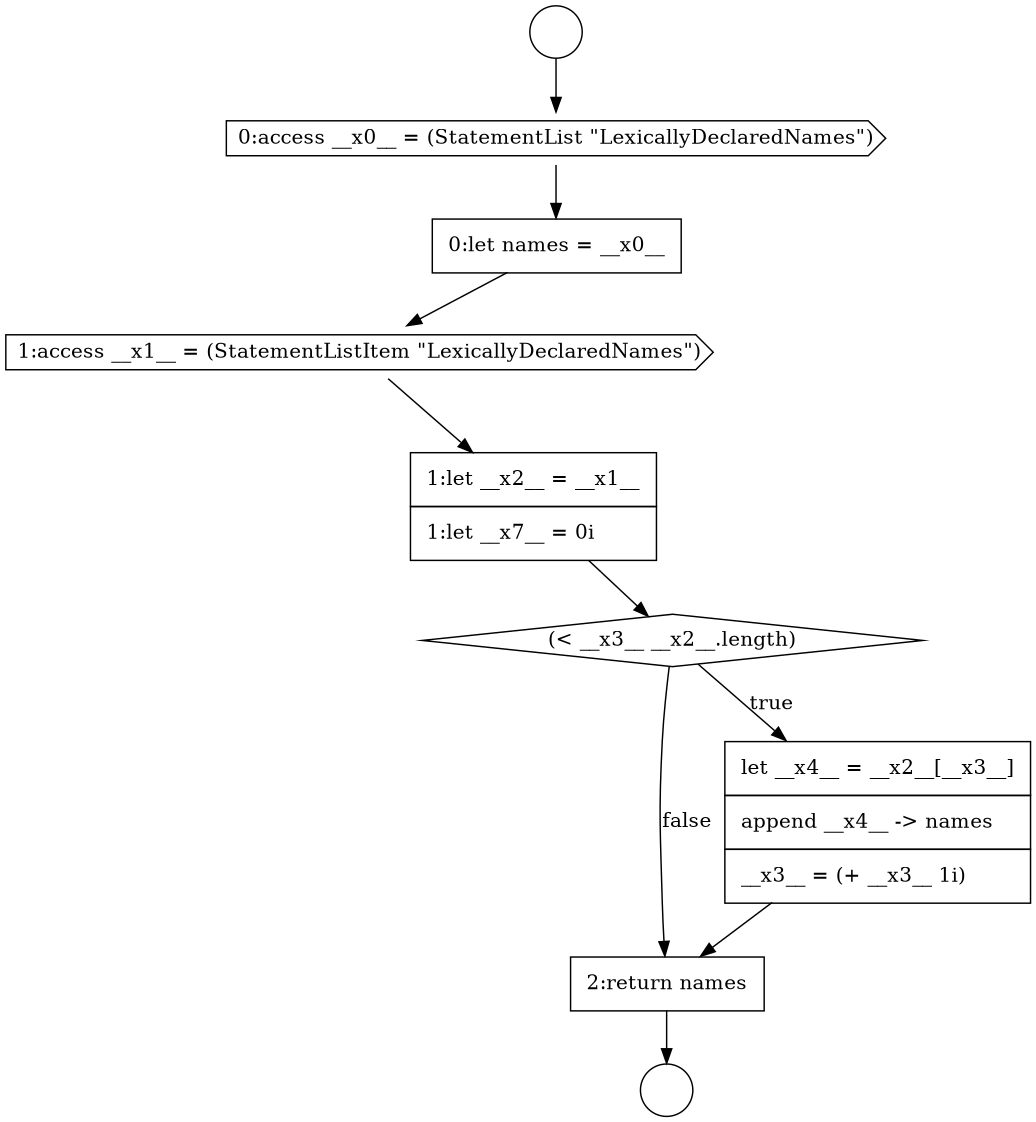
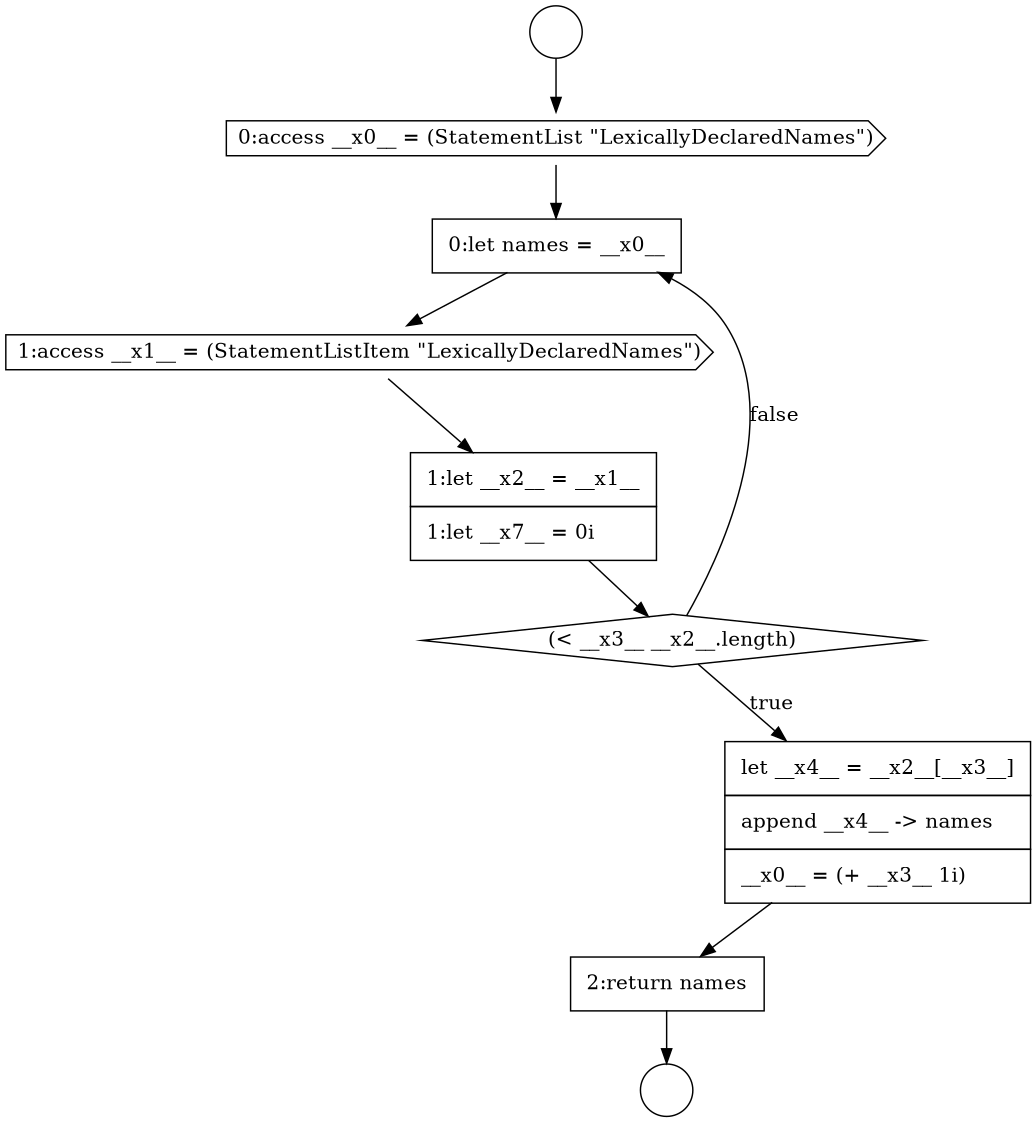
(660, 804) -> (749, 438)
(854, 876) -> (854, 876)
